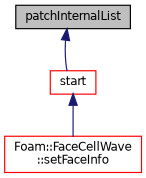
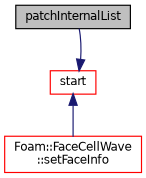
(65, 56) -> (81, 44)
